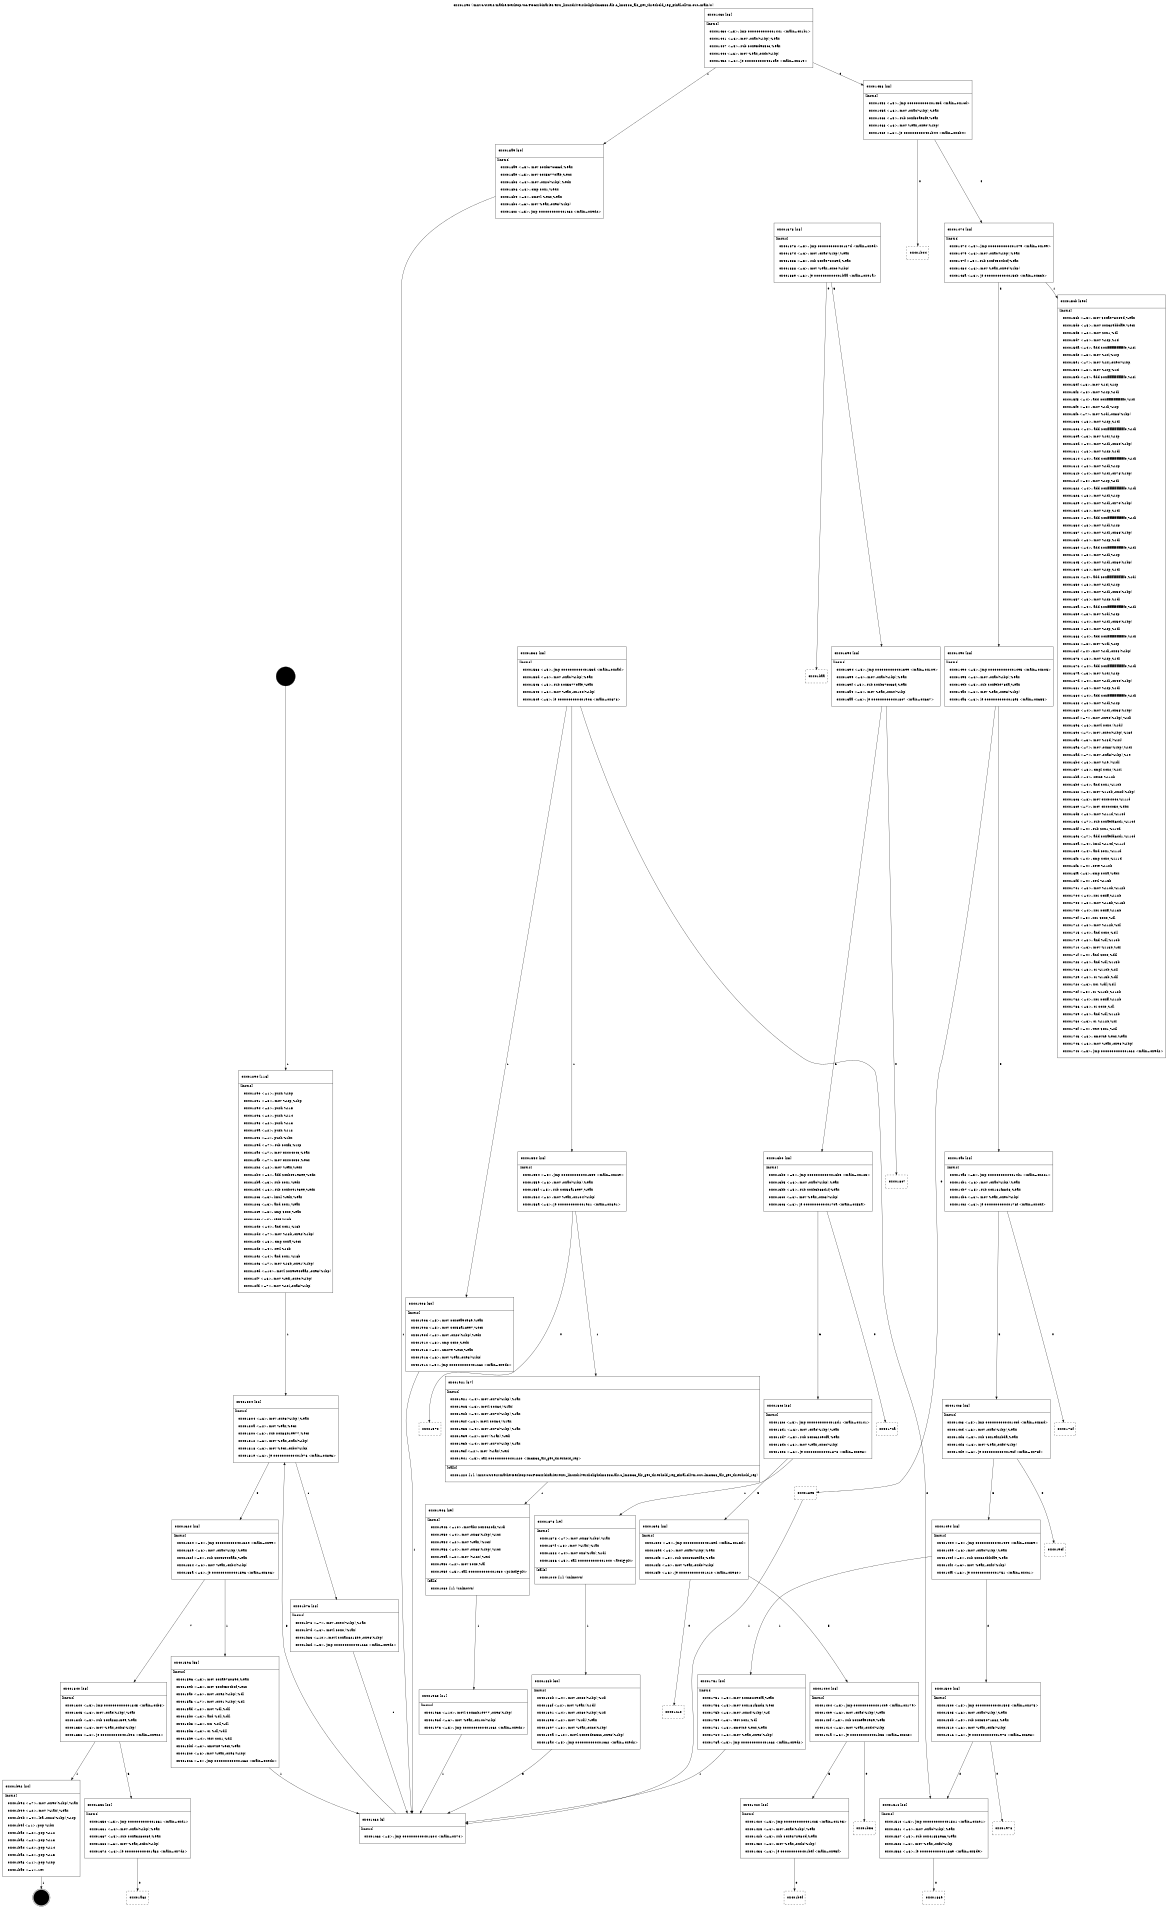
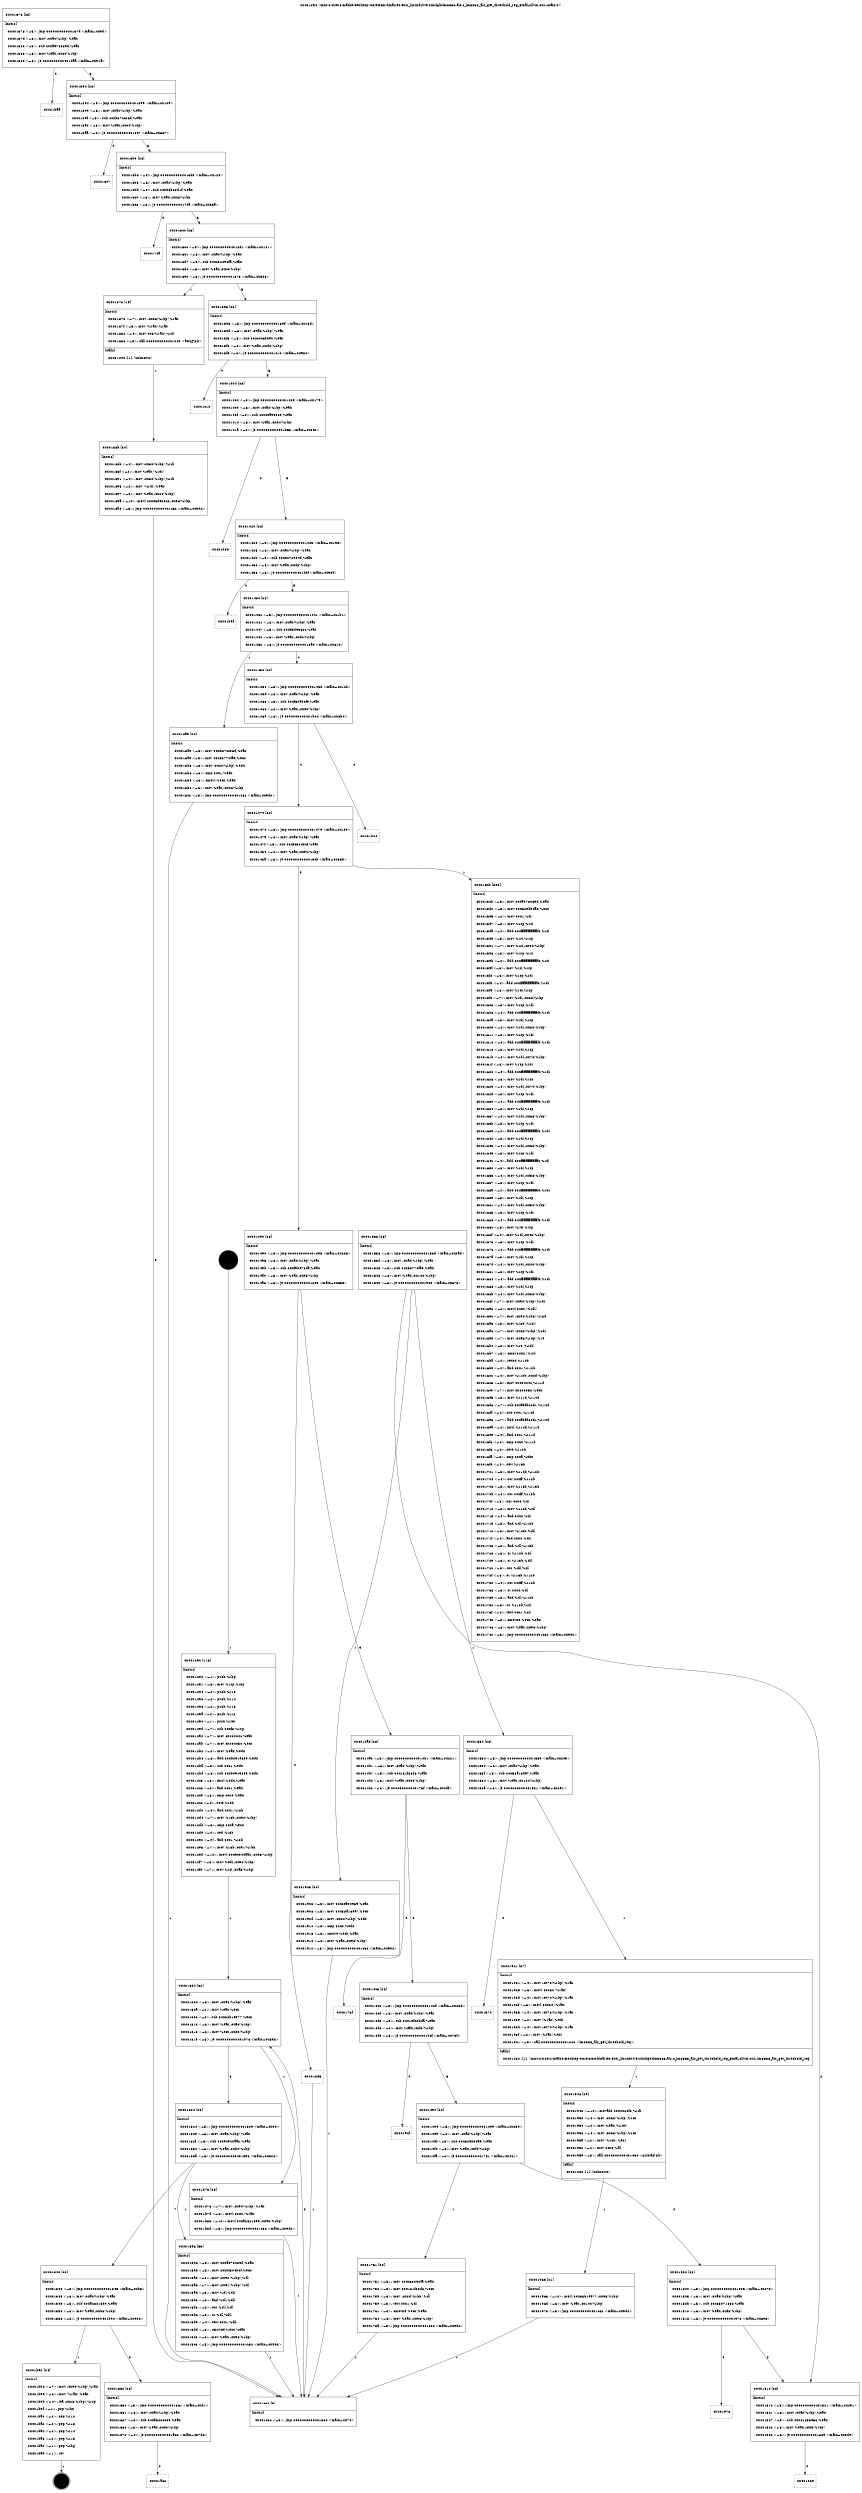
none -> (292, 584)
